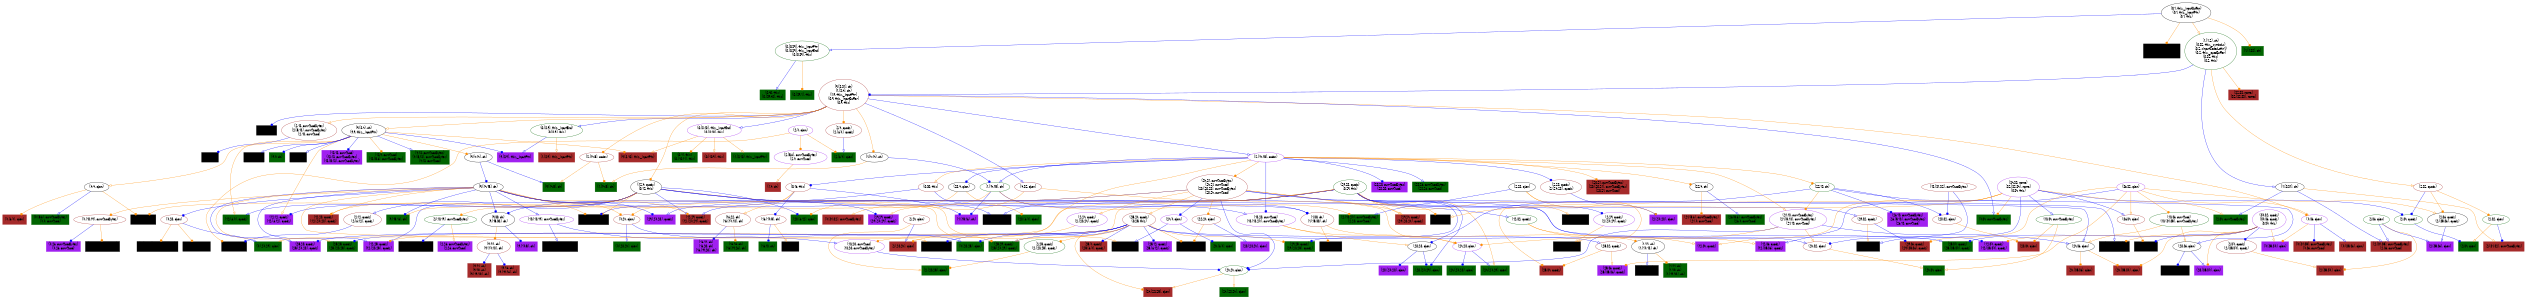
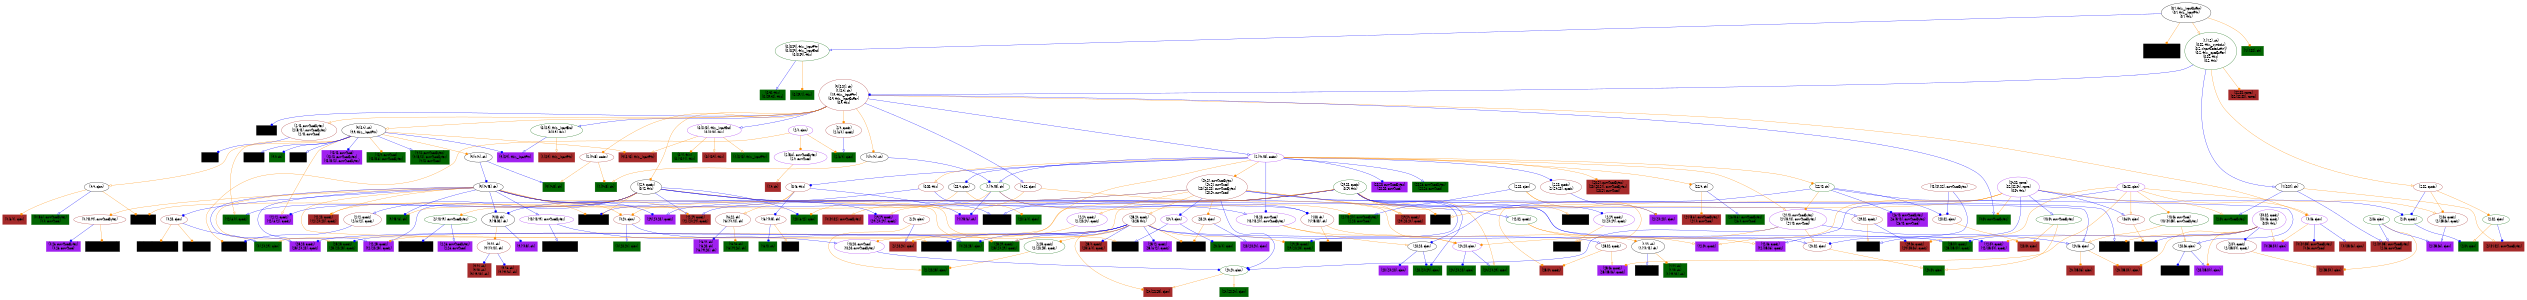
(1206, 220) -> (1206, 220)
(2447, 220) -> (2447, 220)
(452, 232) -> (452, 232)
